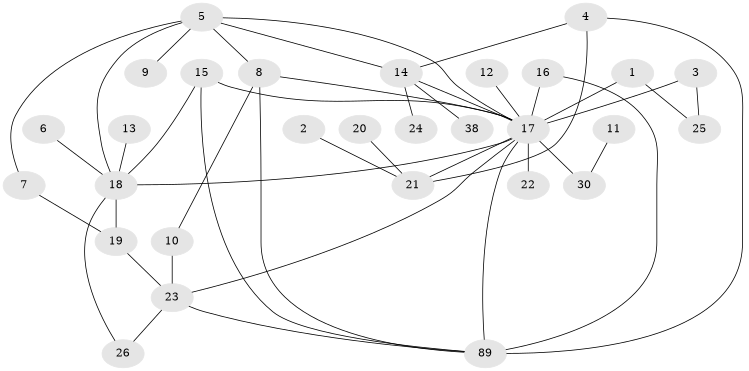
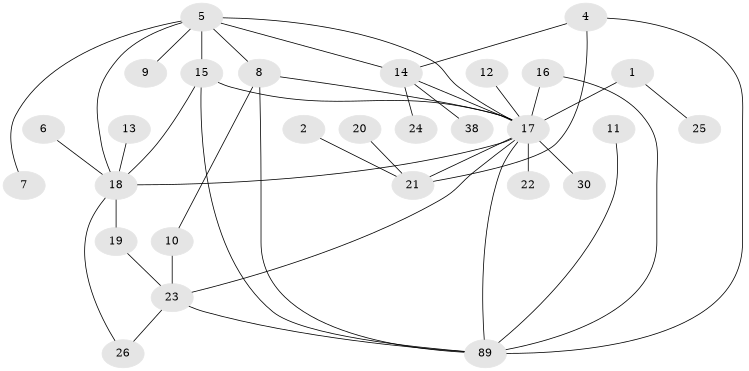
none -> (202, 45)
(696, 73) -> none
(599, 157) -> (581, 255)
(70, 213) -> none
